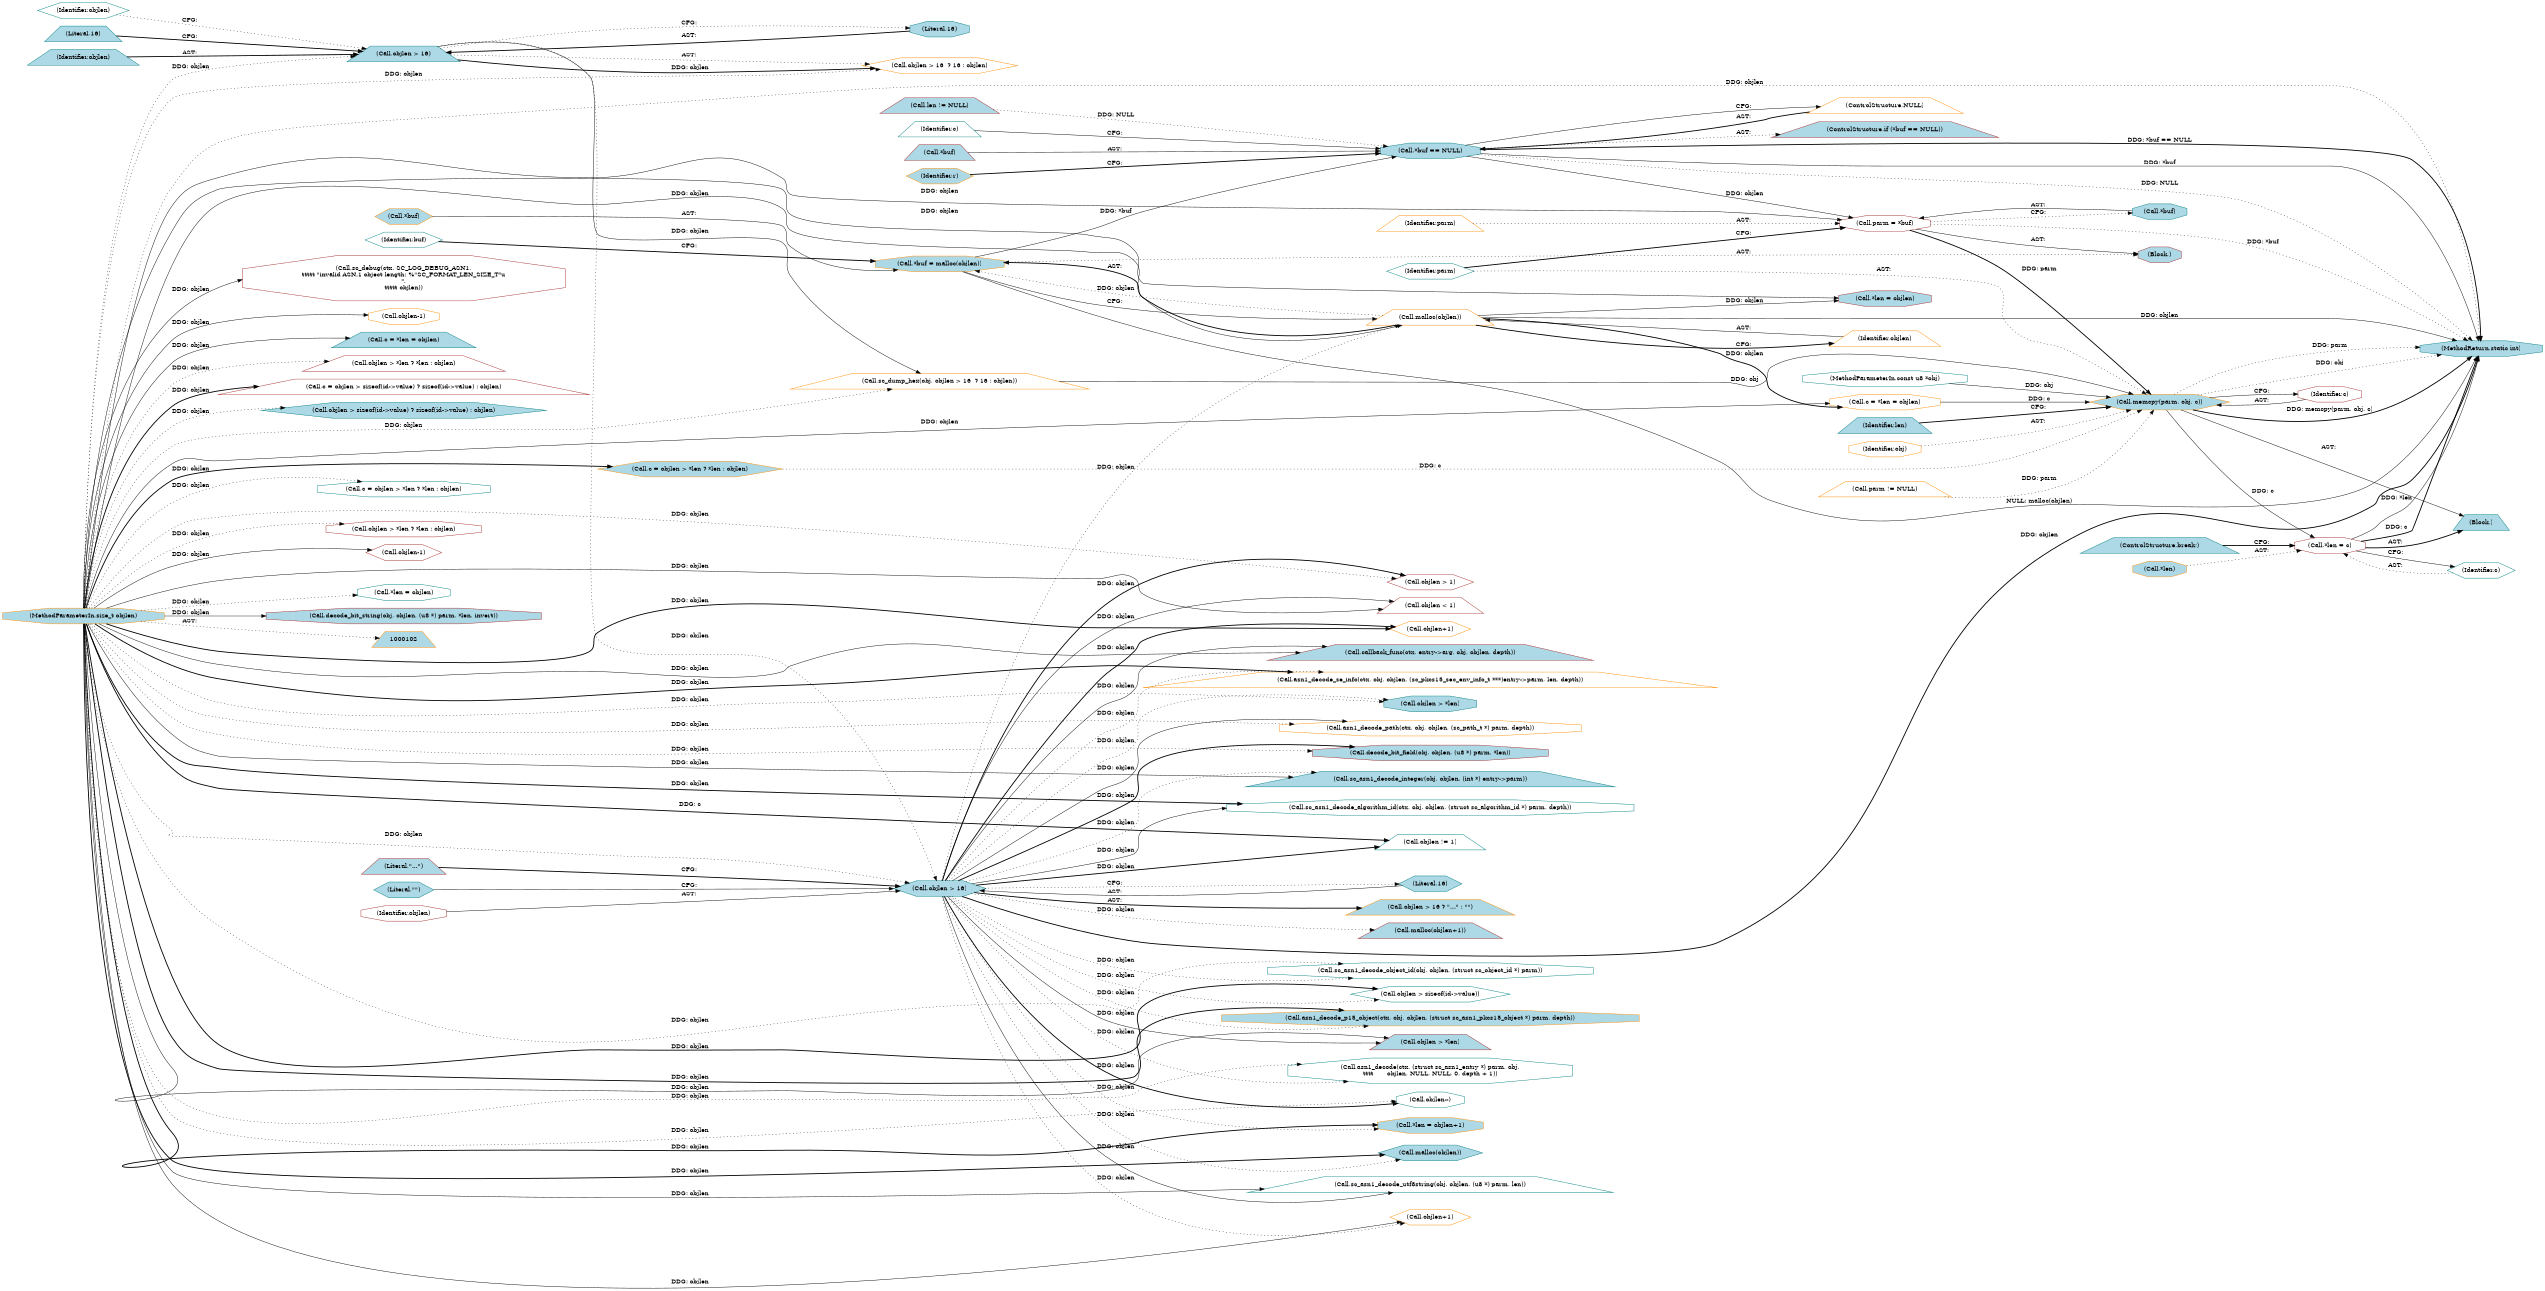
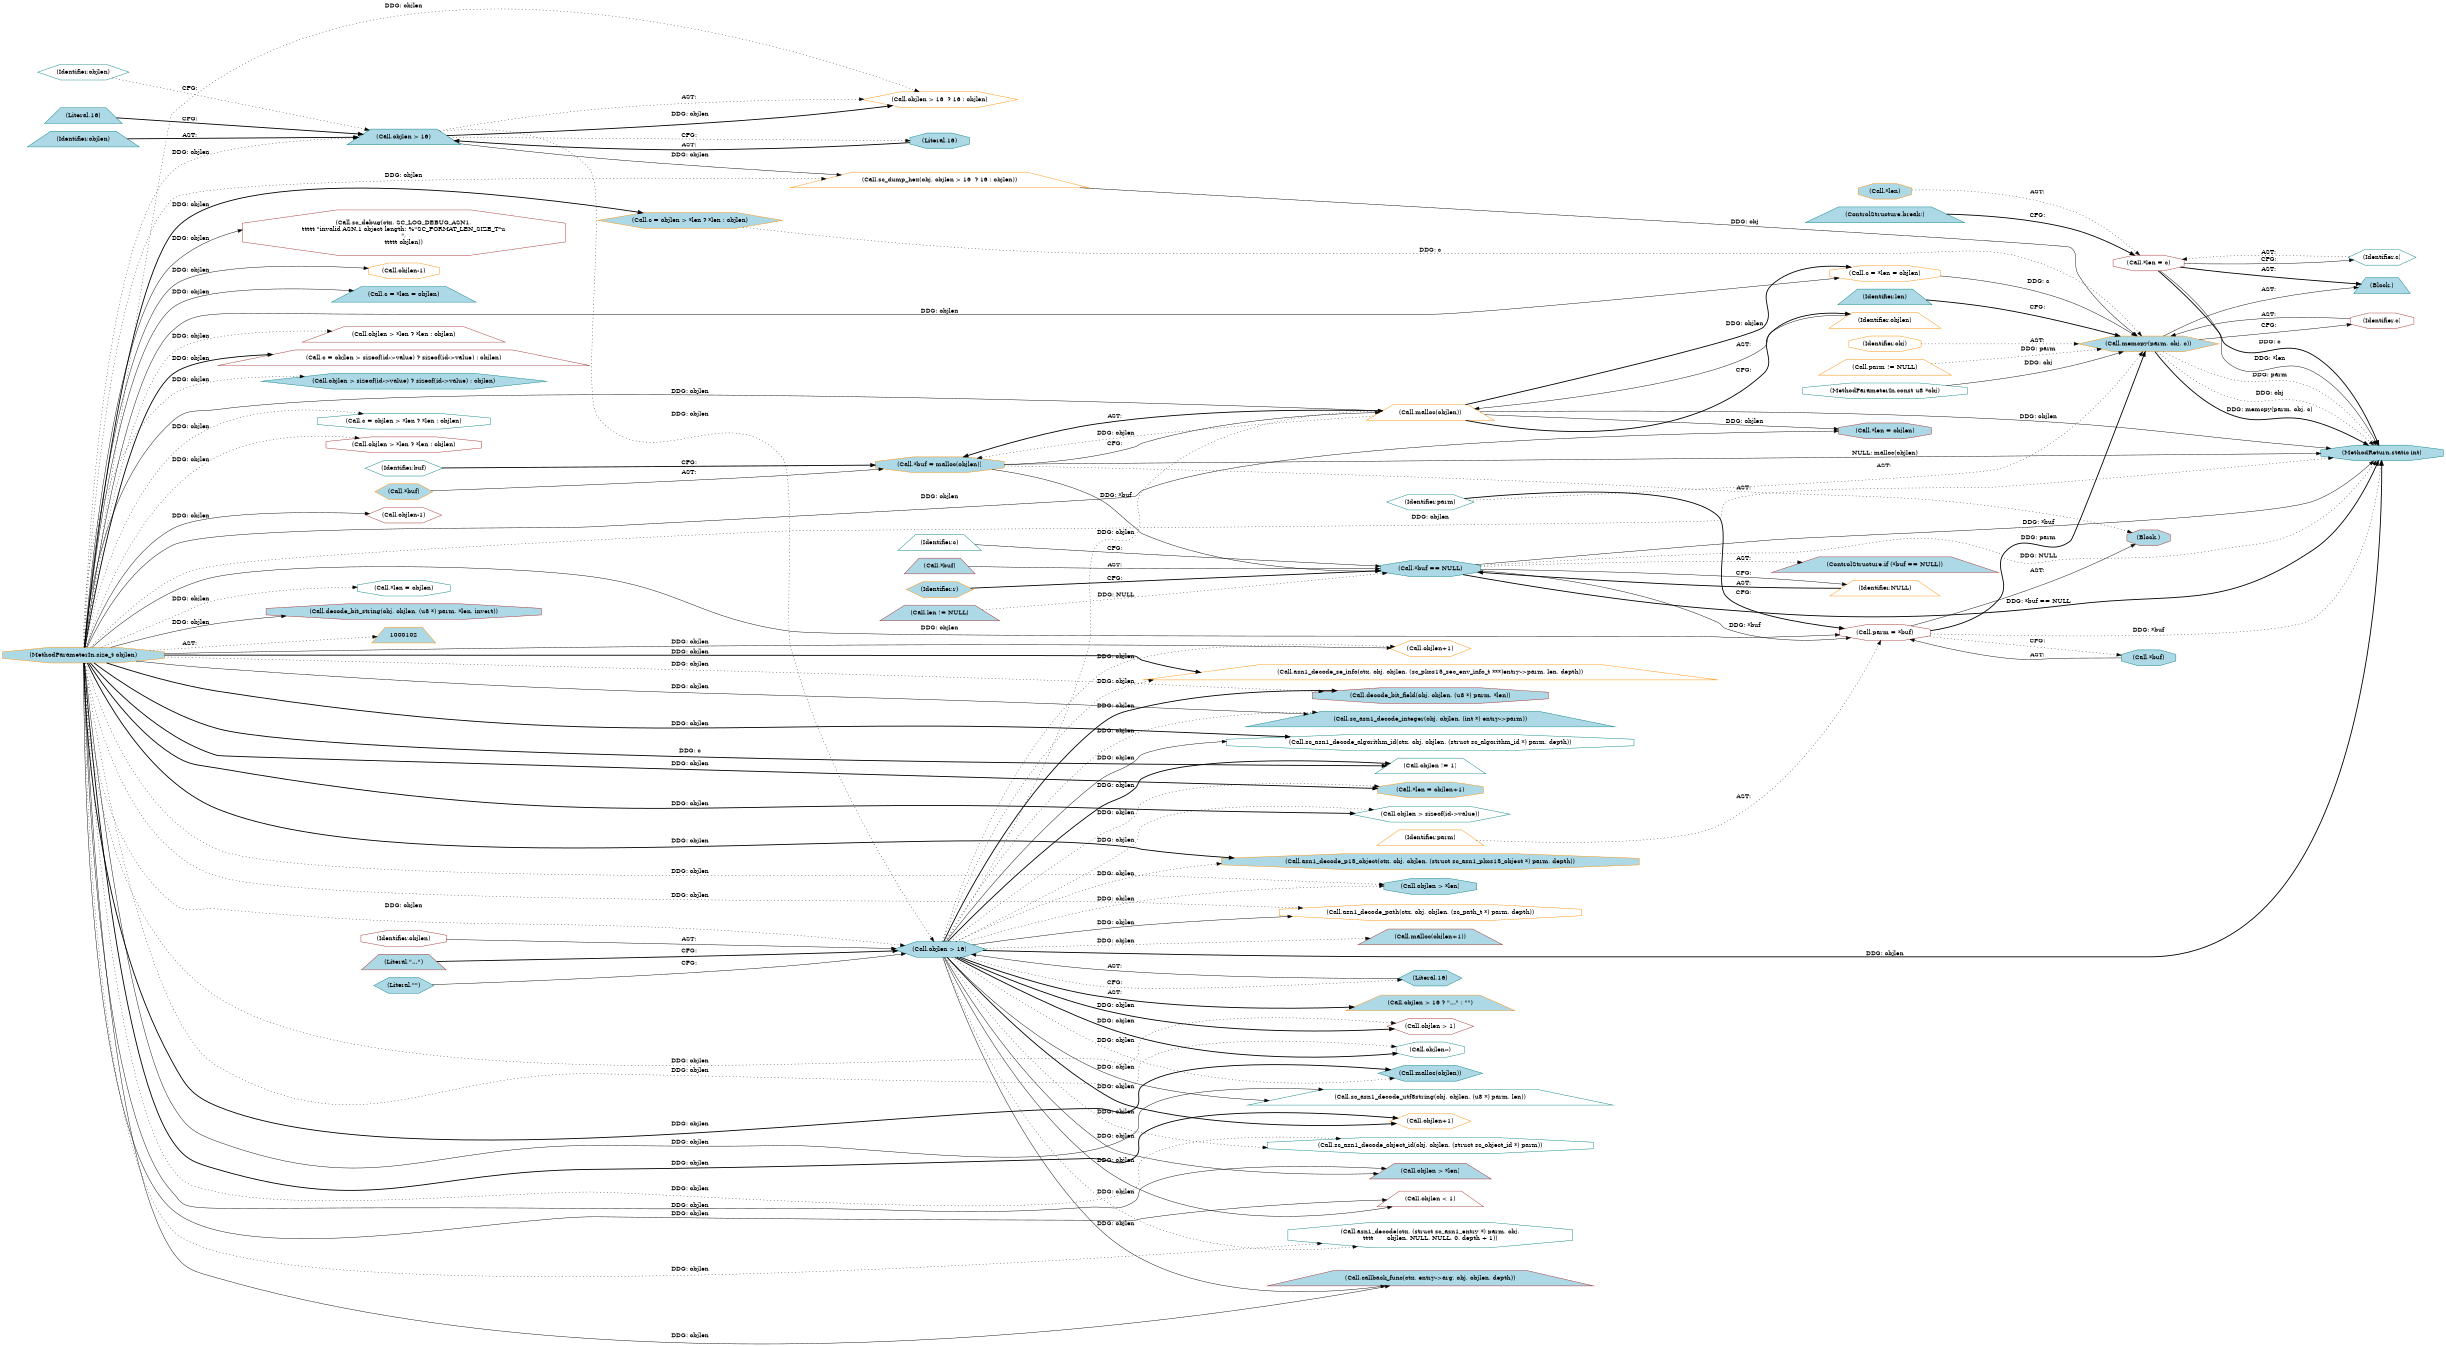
(1885, 106) -> (1885, 588)
(1745, 194) -> (1745, 625)
(2232, 481) -> none
